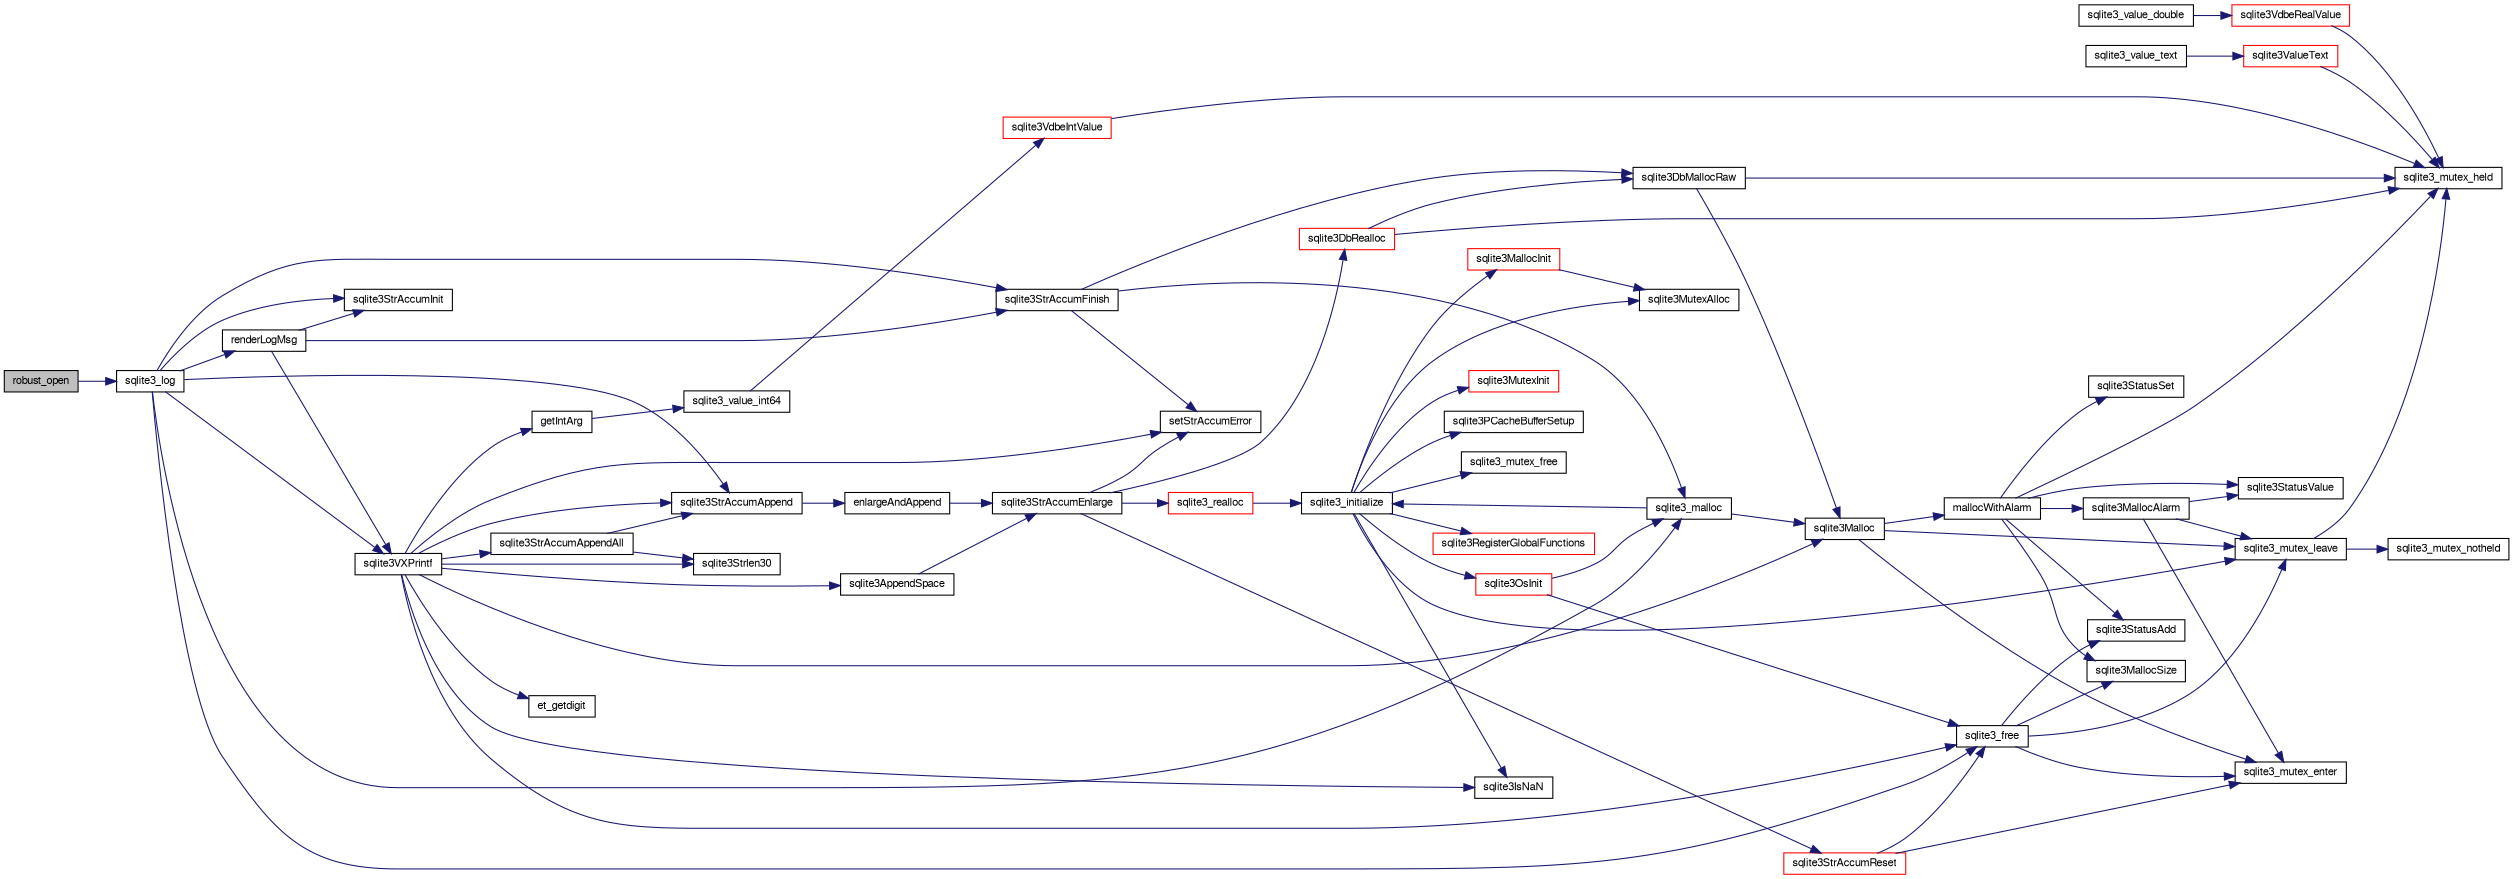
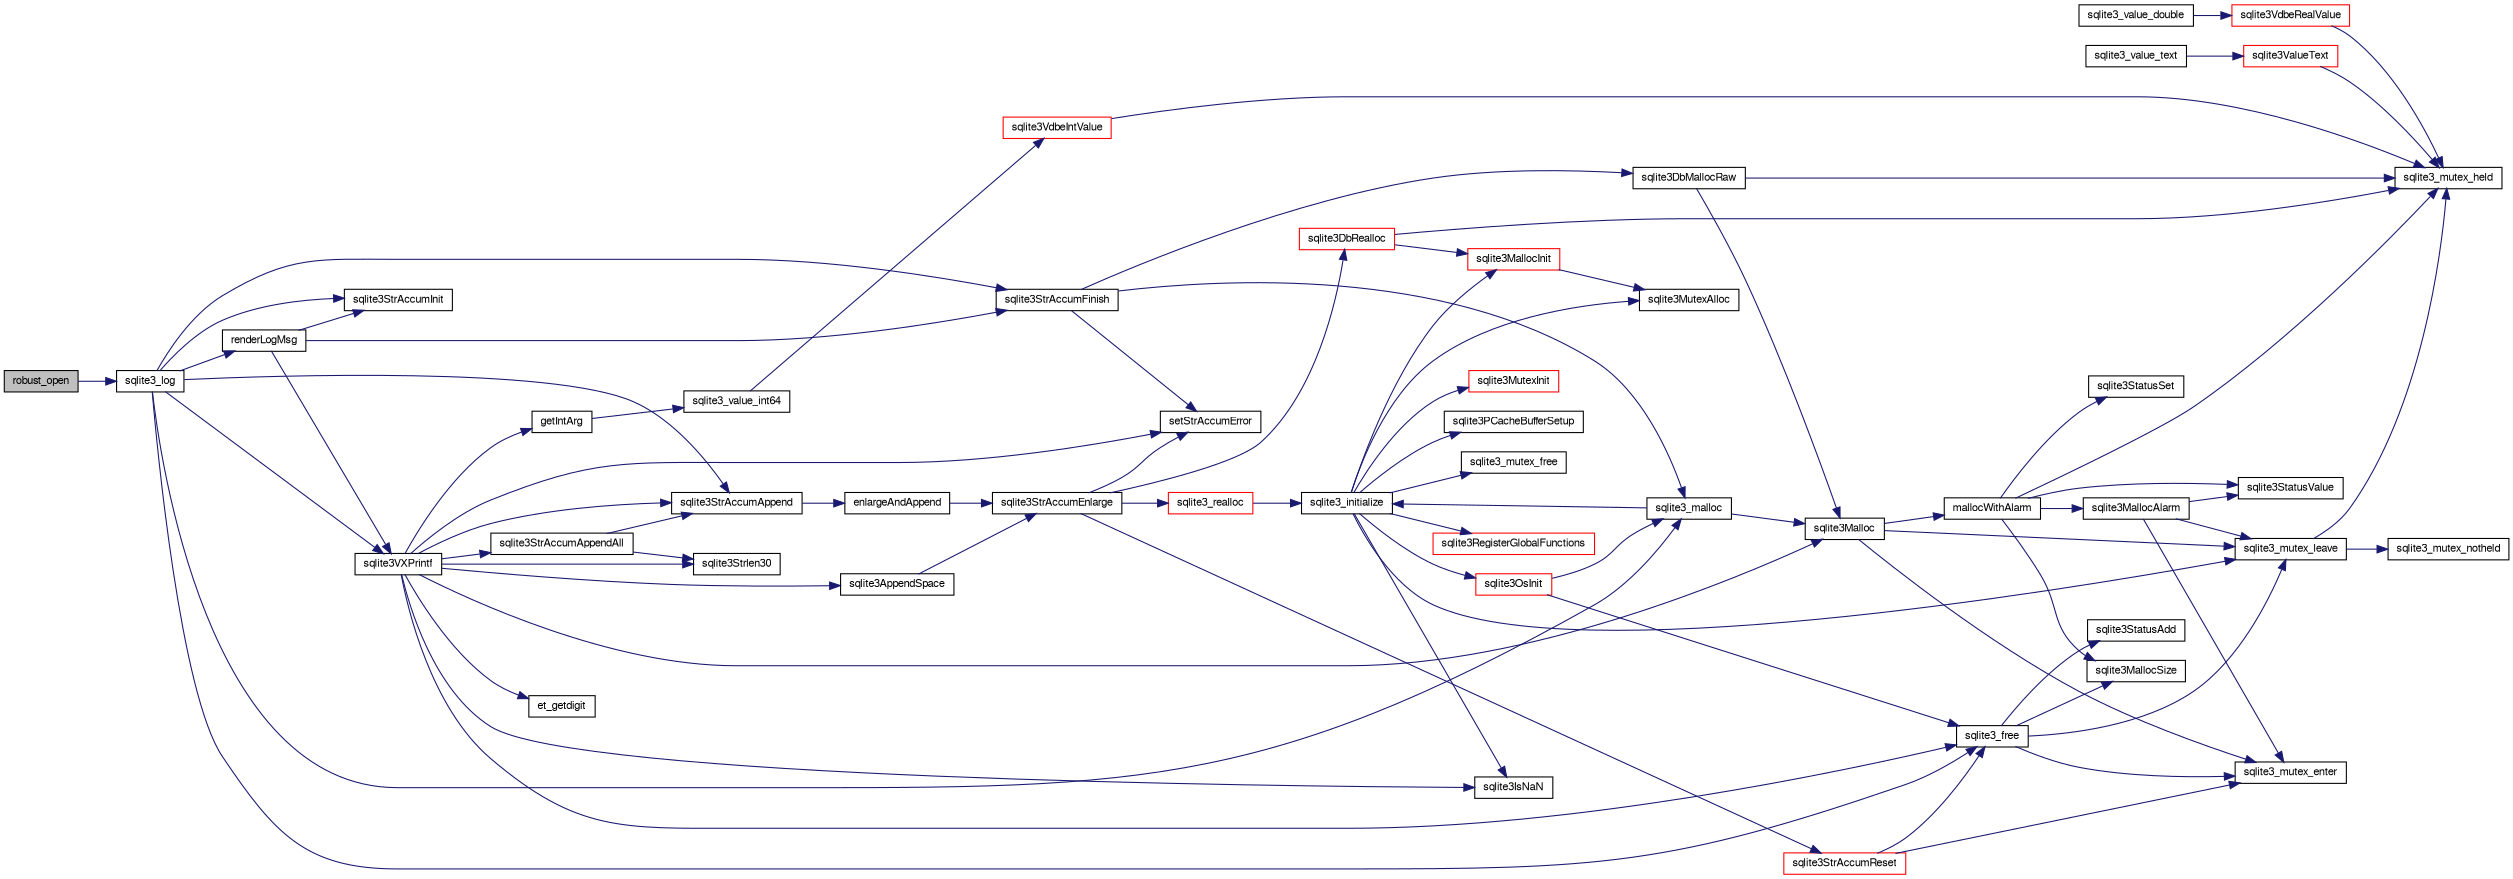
(1492, 192) -> (1426, 249)
(2060, 566) -> none
